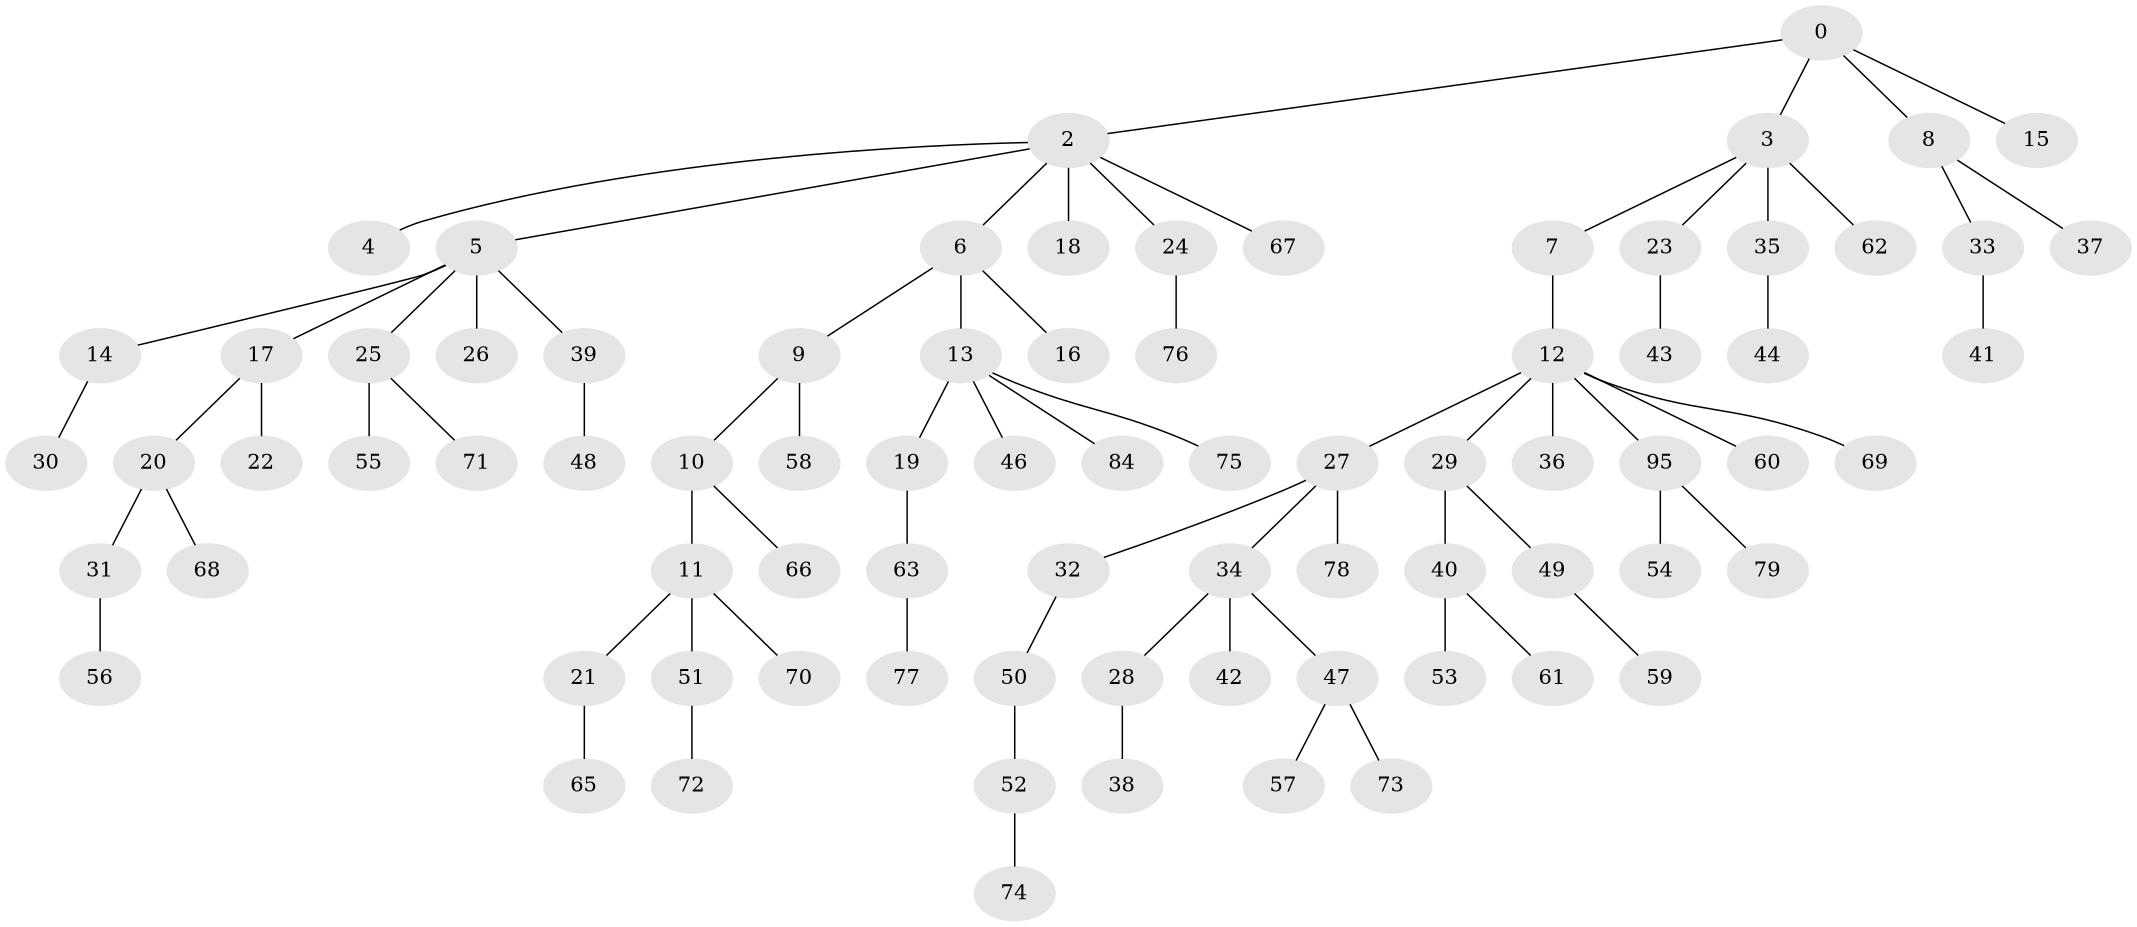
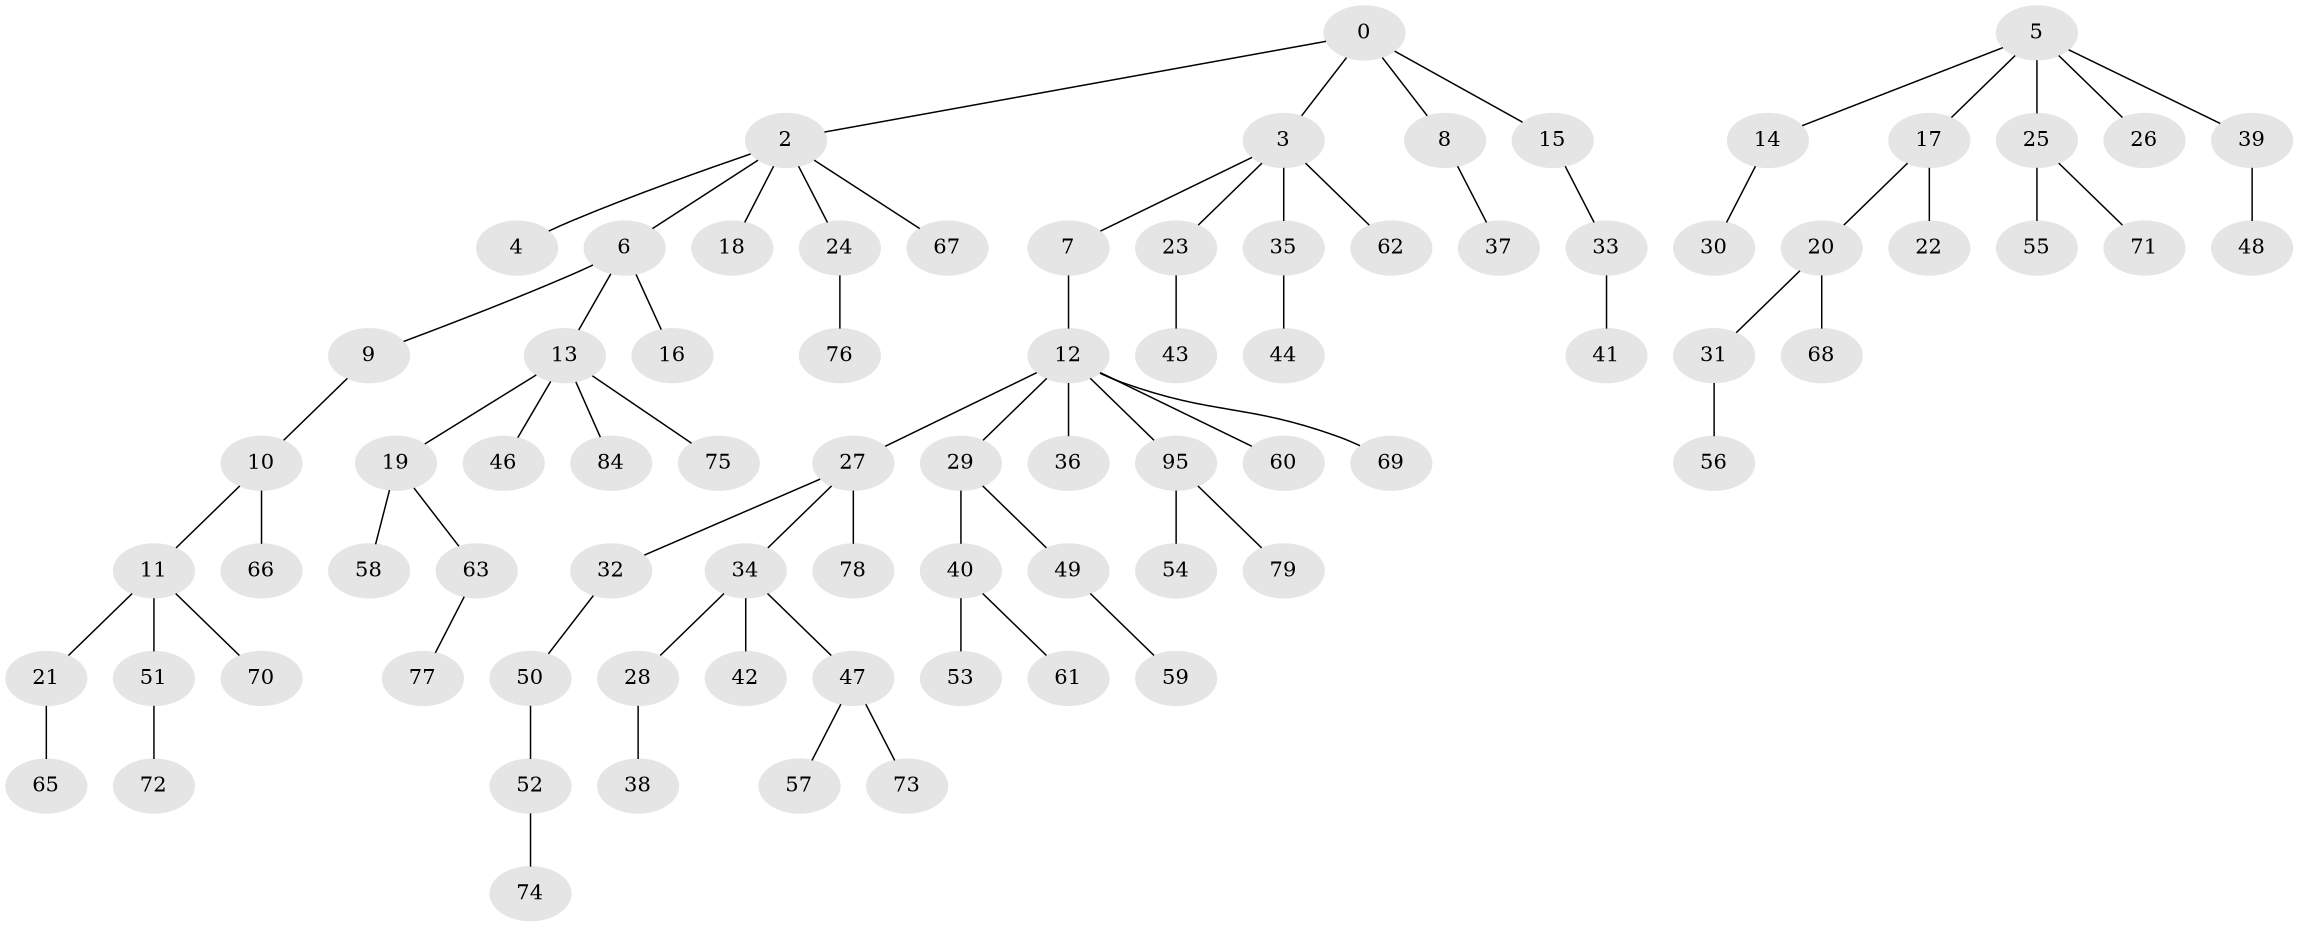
(773, 194) -> none
(1956, 194) -> (1580, 194)
(800, 410) -> (383, 517)
